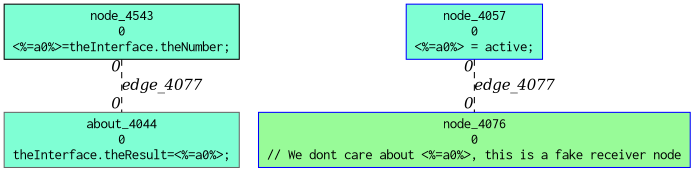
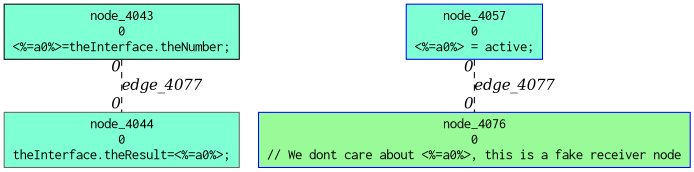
(122, 32) -> (122, 32)
(122, 140) -> (122, 140)
